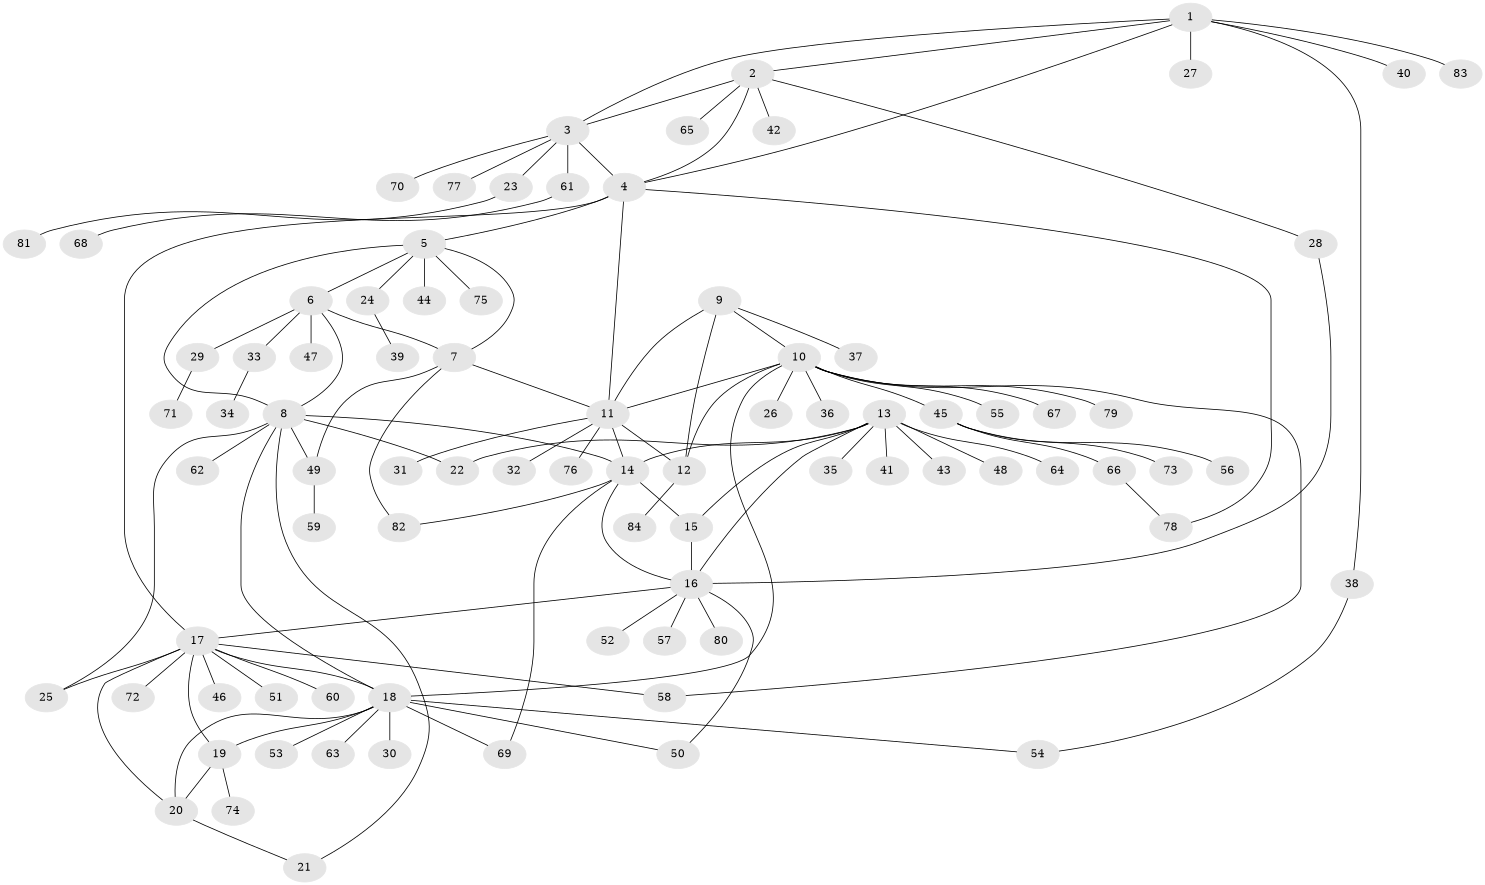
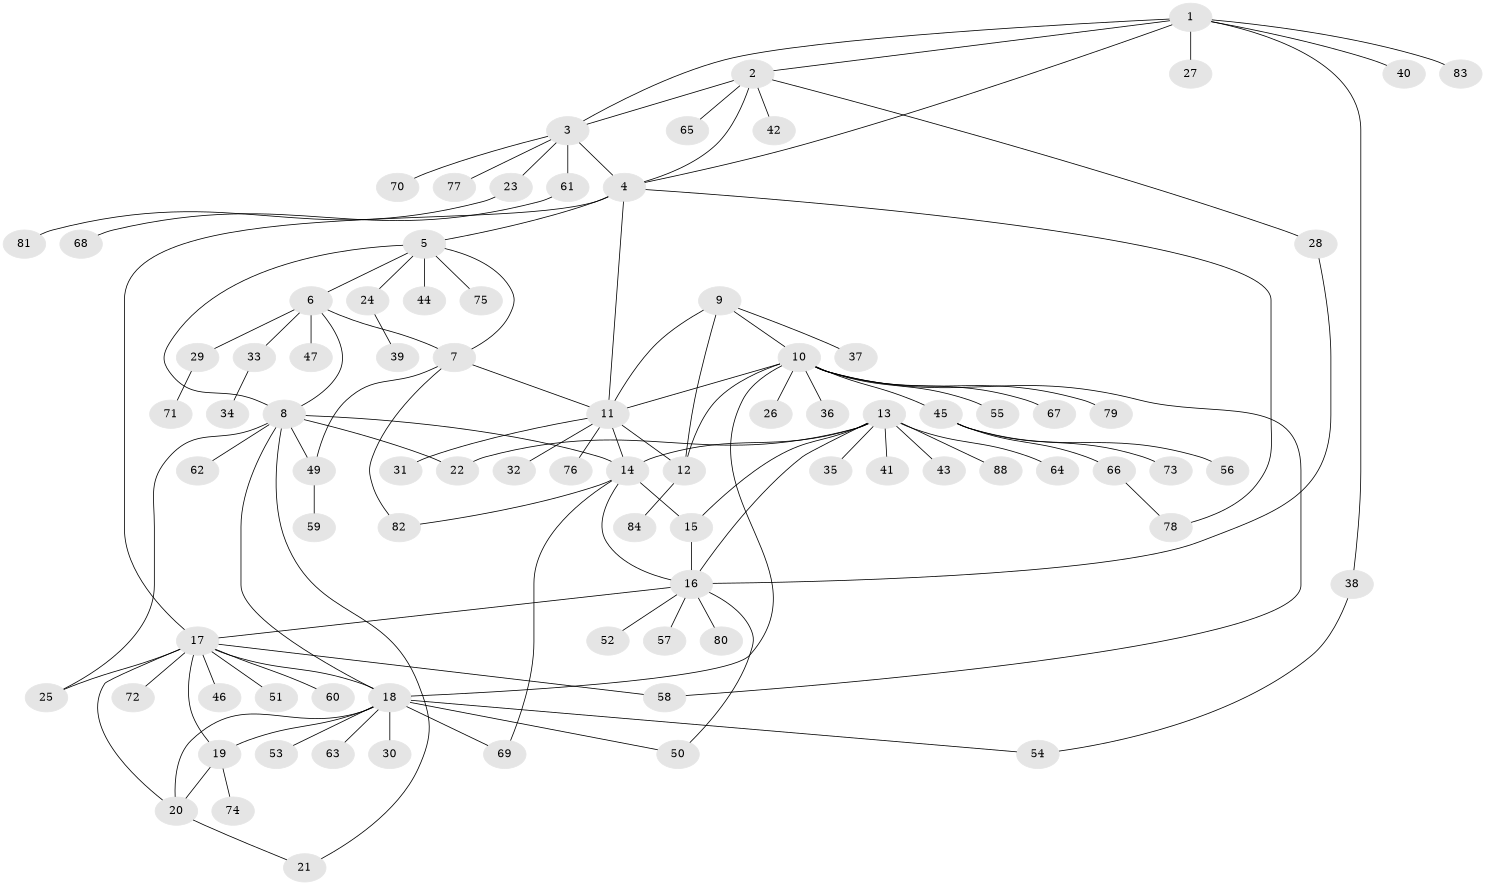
(1001, 471) -> (1001, 471)
